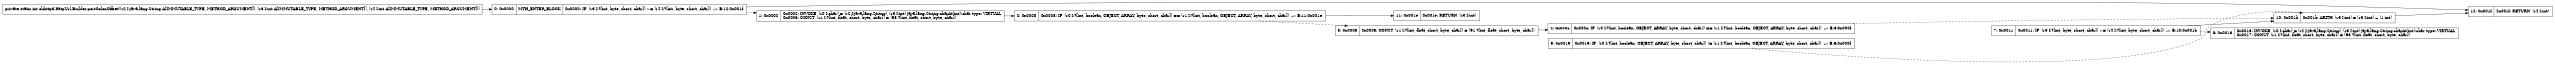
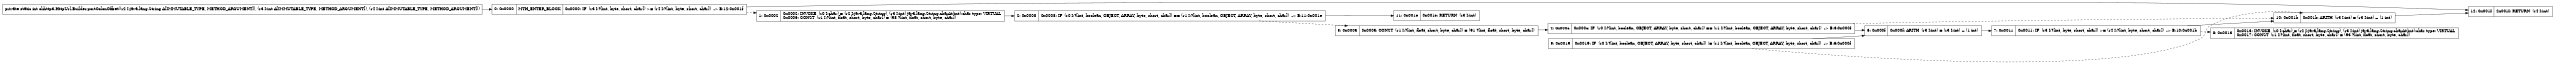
none -> (1923, 31)
